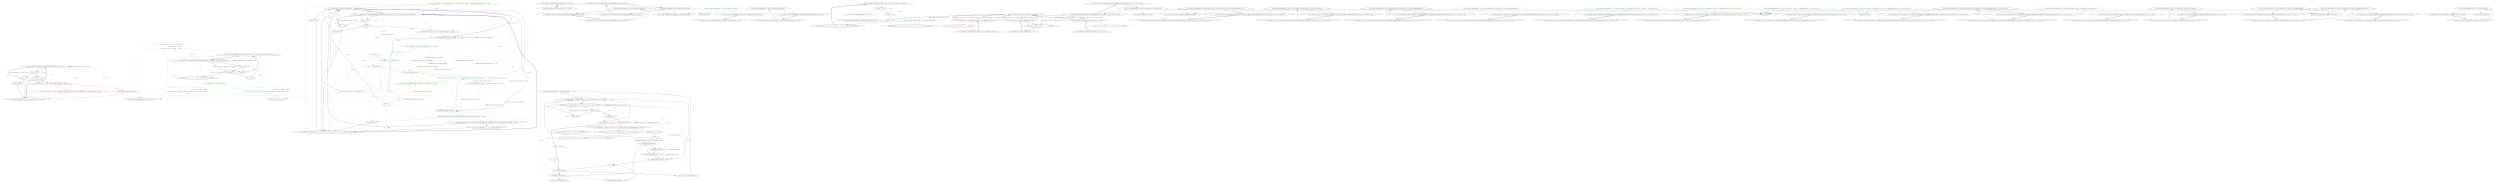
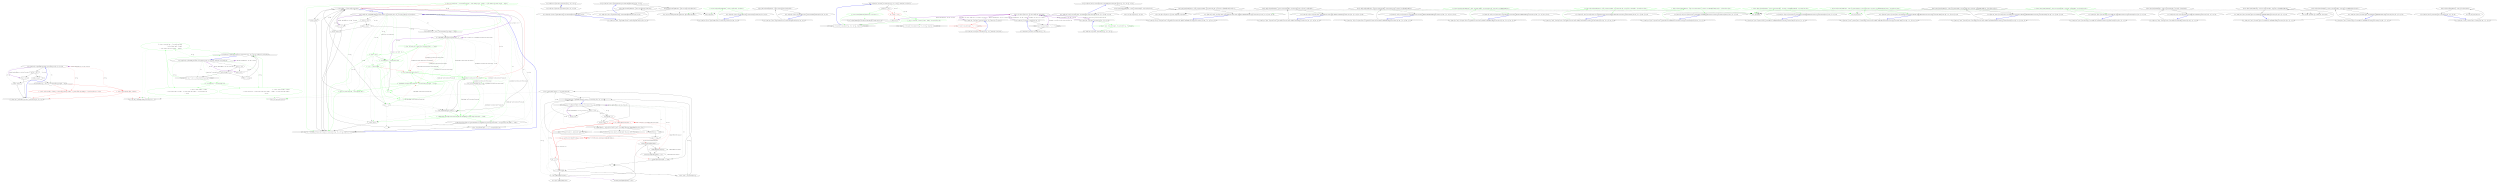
(641, 141) -> (639, 141)
